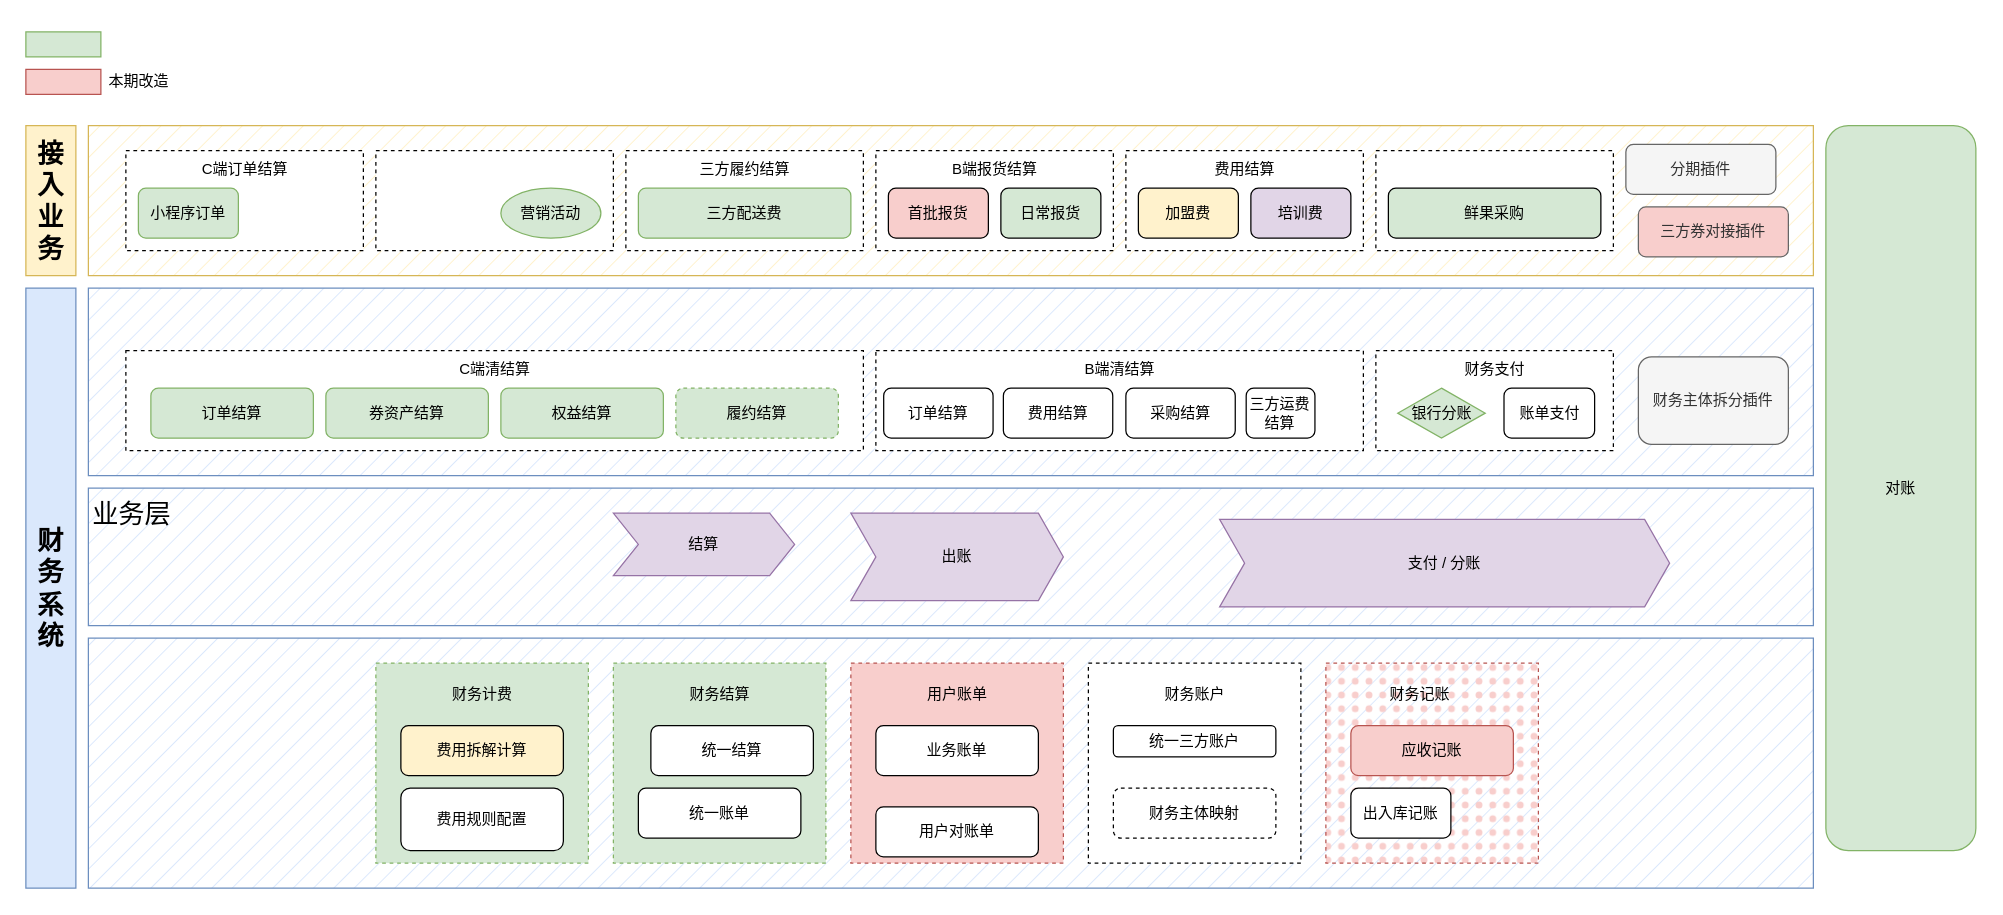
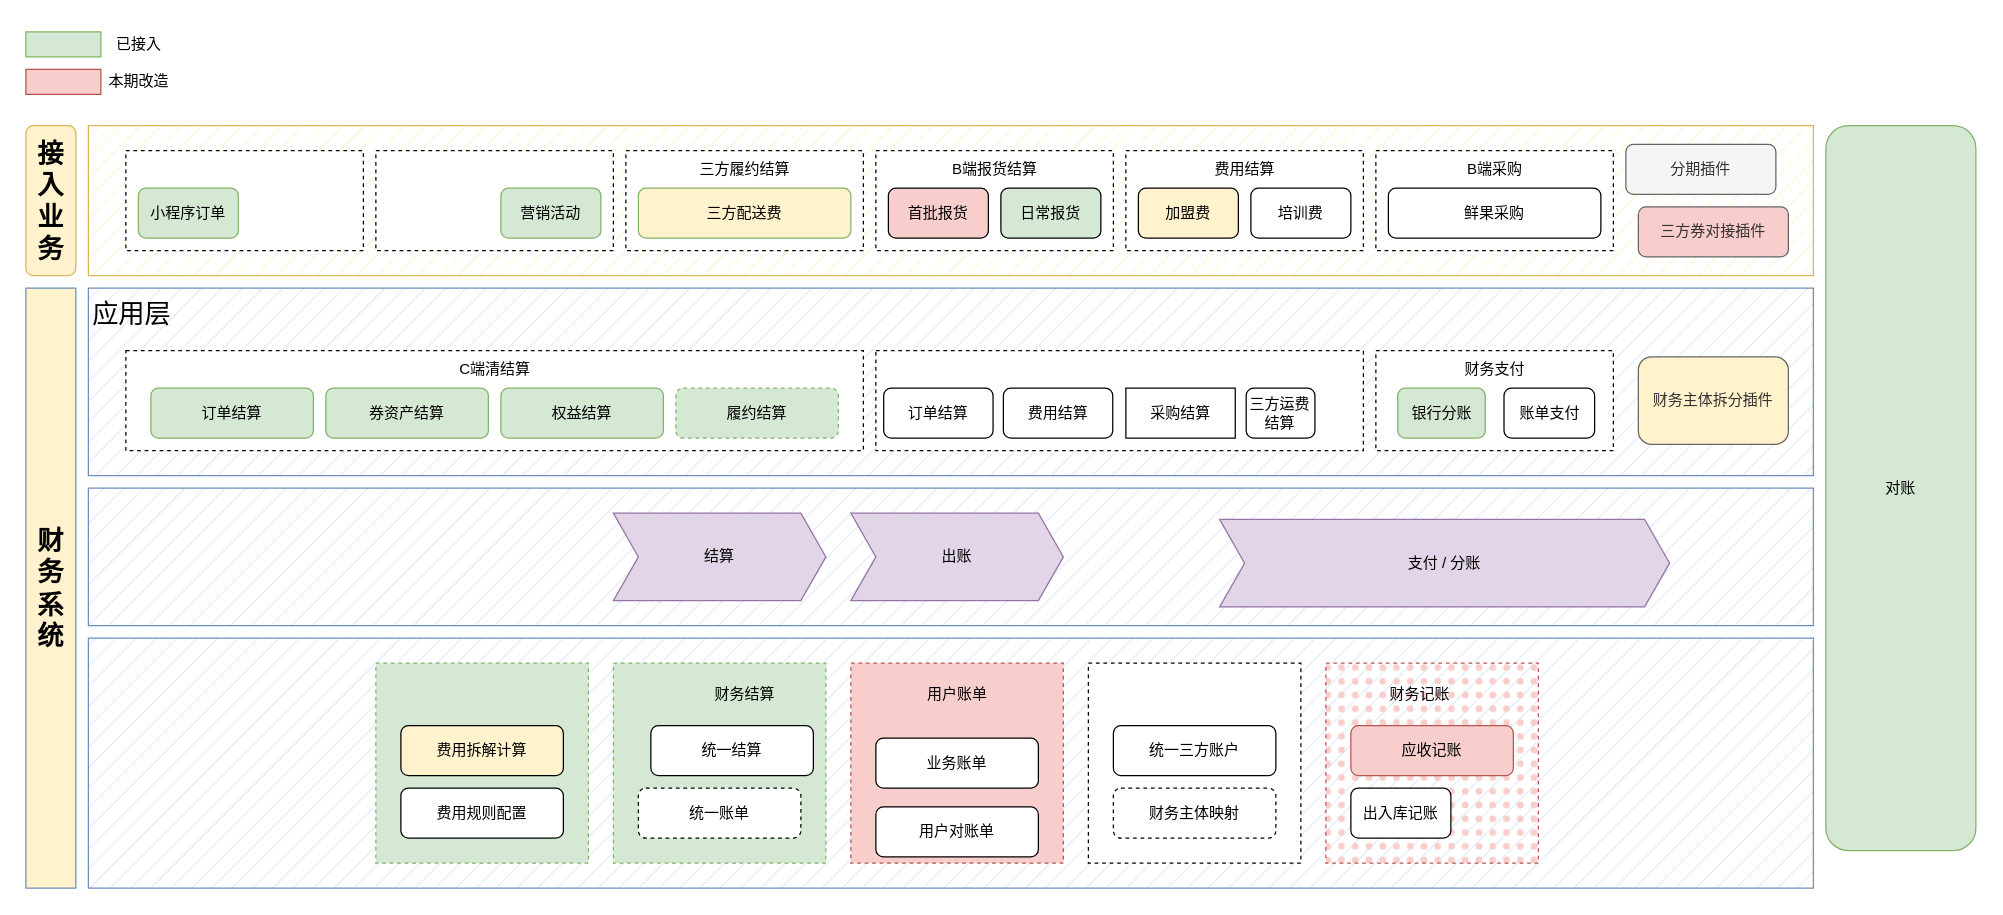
none -> (138, 44)
(244, 169) -> none
none -> (1494, 169)
(51, 201) -> (51, 201)
(551, 213) -> (551, 213)
(744, 213) -> (744, 213)
(1301, 213) -> (1301, 213)
(1494, 213) -> (1494, 213)
none -> (132, 313)
(1119, 369) -> none
(1713, 401) -> (1713, 401)
(1180, 413) -> (1180, 413)
(1441, 413) -> (1441, 413)
(132, 513) -> none
(704, 544) -> (719, 557)
(51, 588) -> (51, 588)
(482, 694) -> none
(719, 694) -> (744, 694)
(1194, 694) -> none
(1194, 741) -> (1194, 751)
(957, 751) -> (957, 763)
(719, 813) -> (719, 813)
(482, 819) -> (482, 813)
